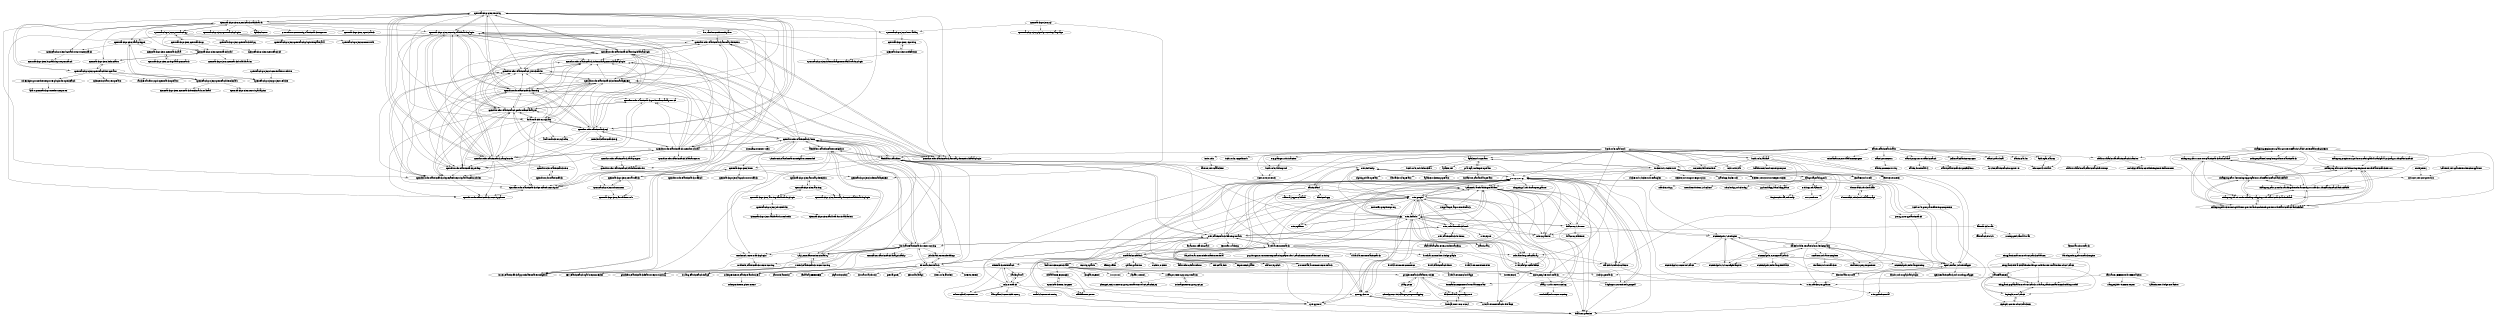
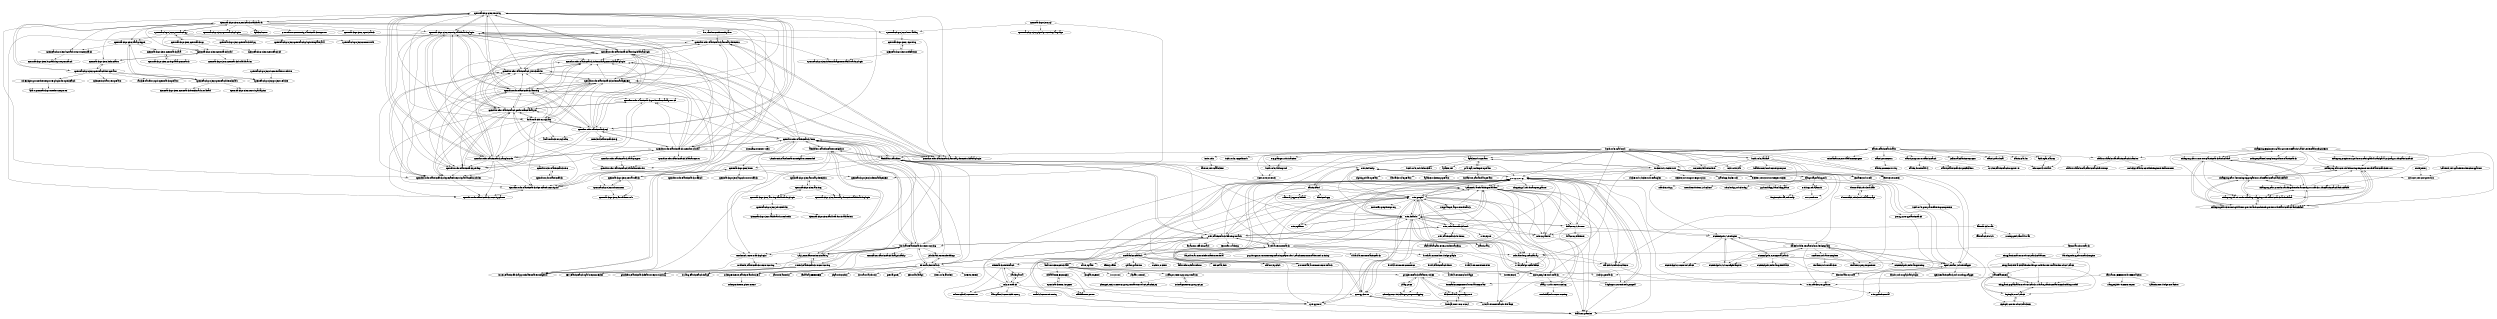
none -> (1804, 251)
(1087, 265) -> (1087, 265)
(1246, 265) -> none
